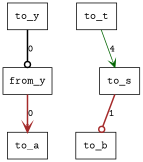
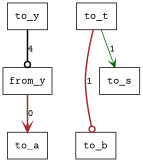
(31, 49) -> (31, 49)
(113, 49) -> (113, 49)
(109, 110) -> (85, 78)
